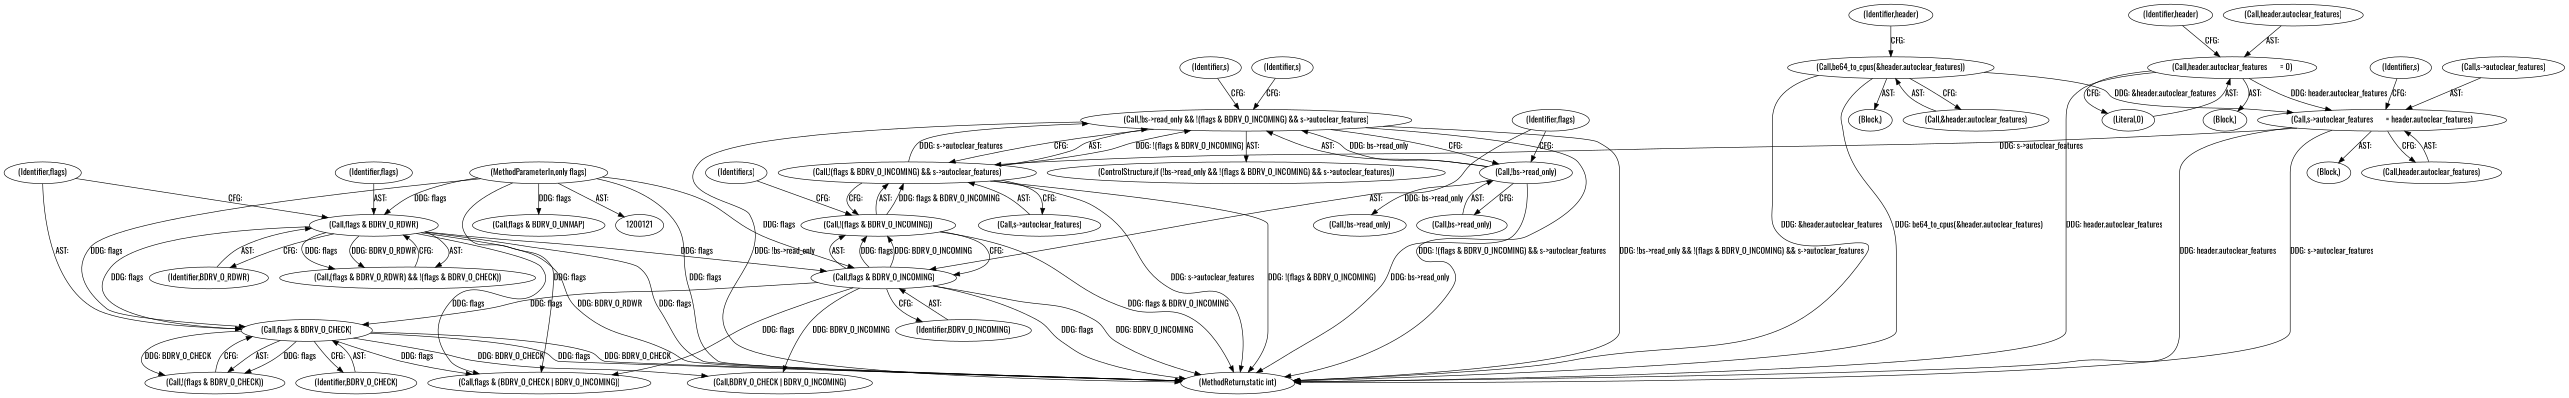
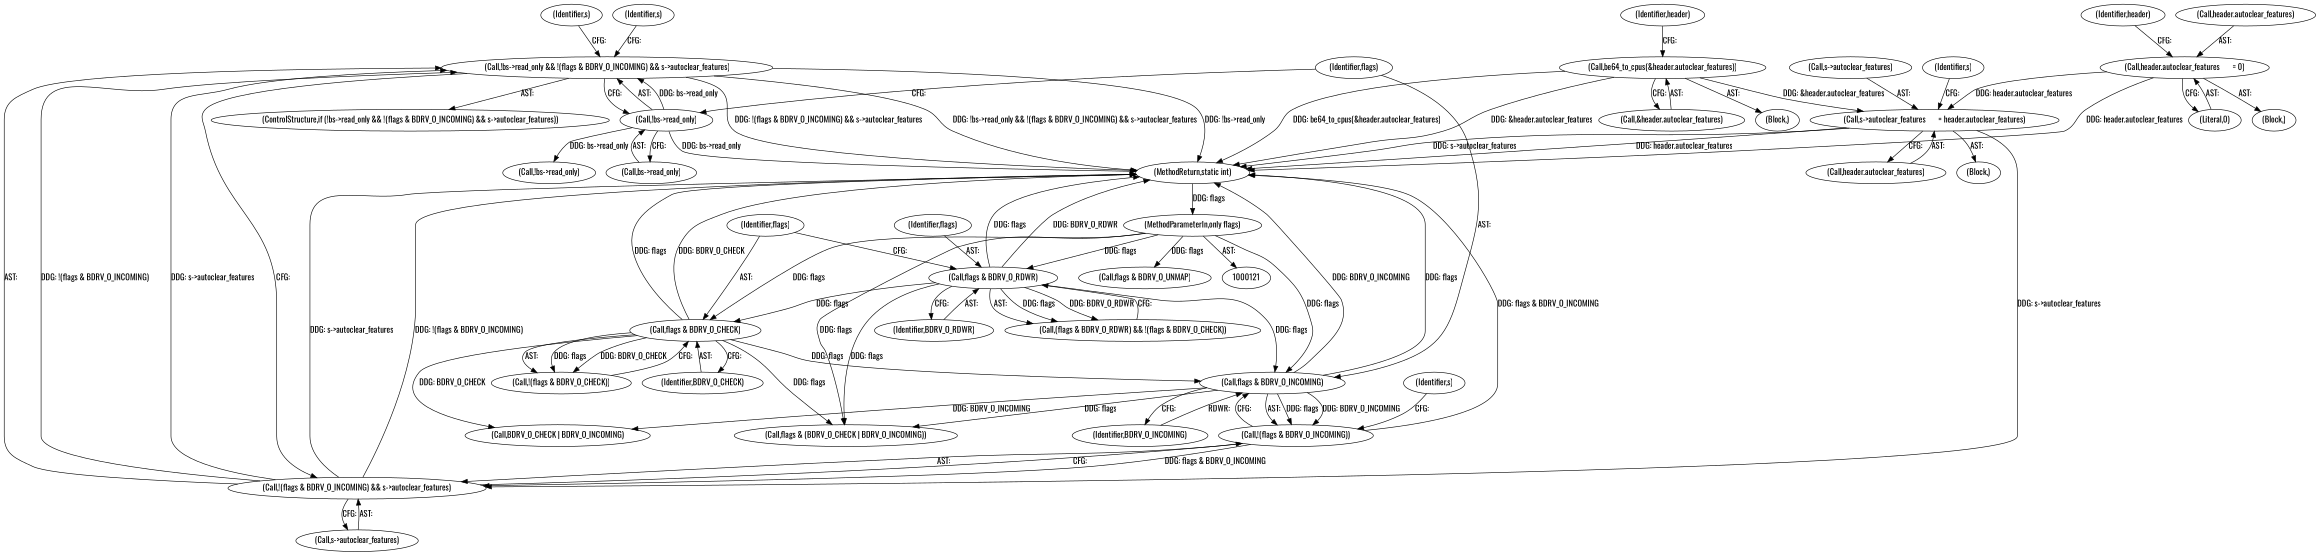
(640, 225) -> (1246, 278)
(592, 293) -> (961, 373)
(936, 304) -> (1220, 409)
(708, 352) -> (1193, 196)
